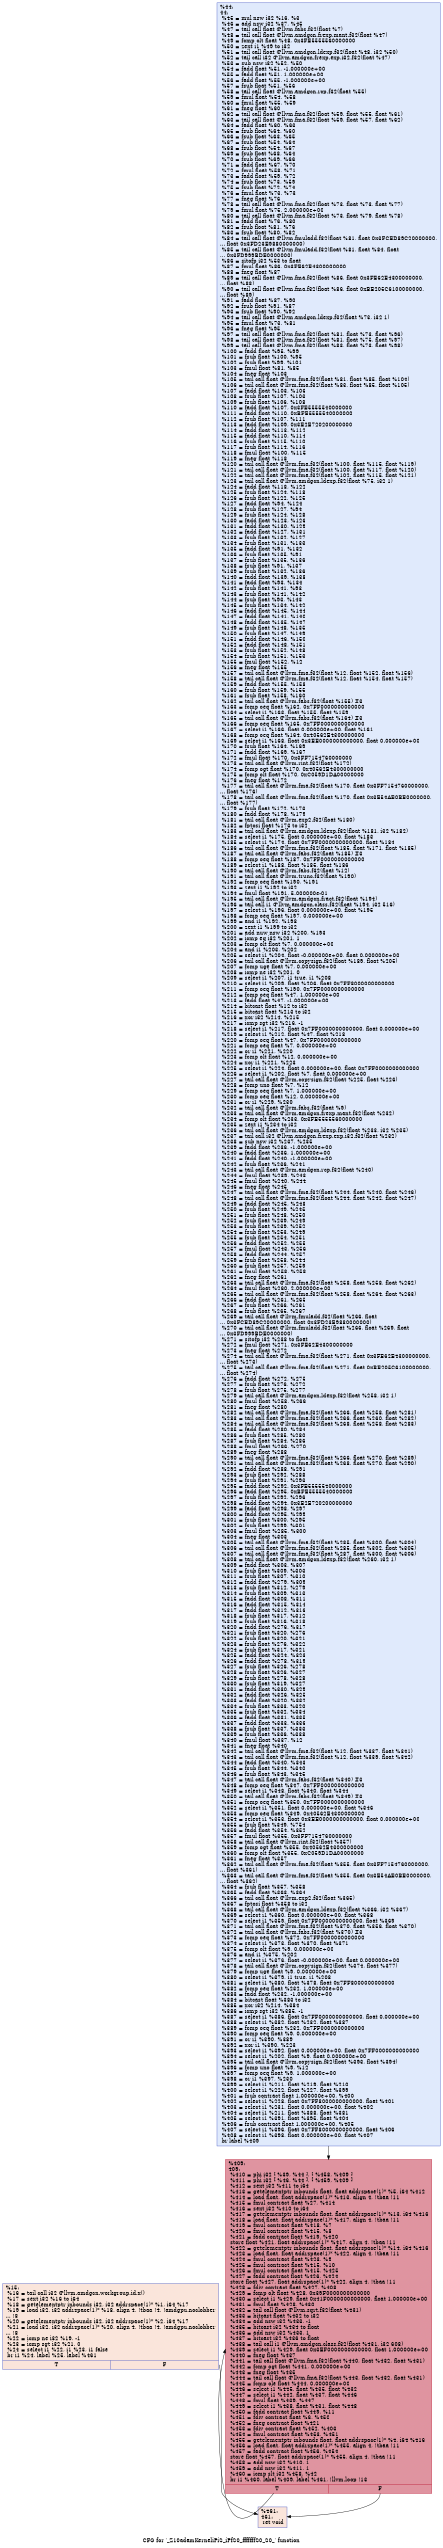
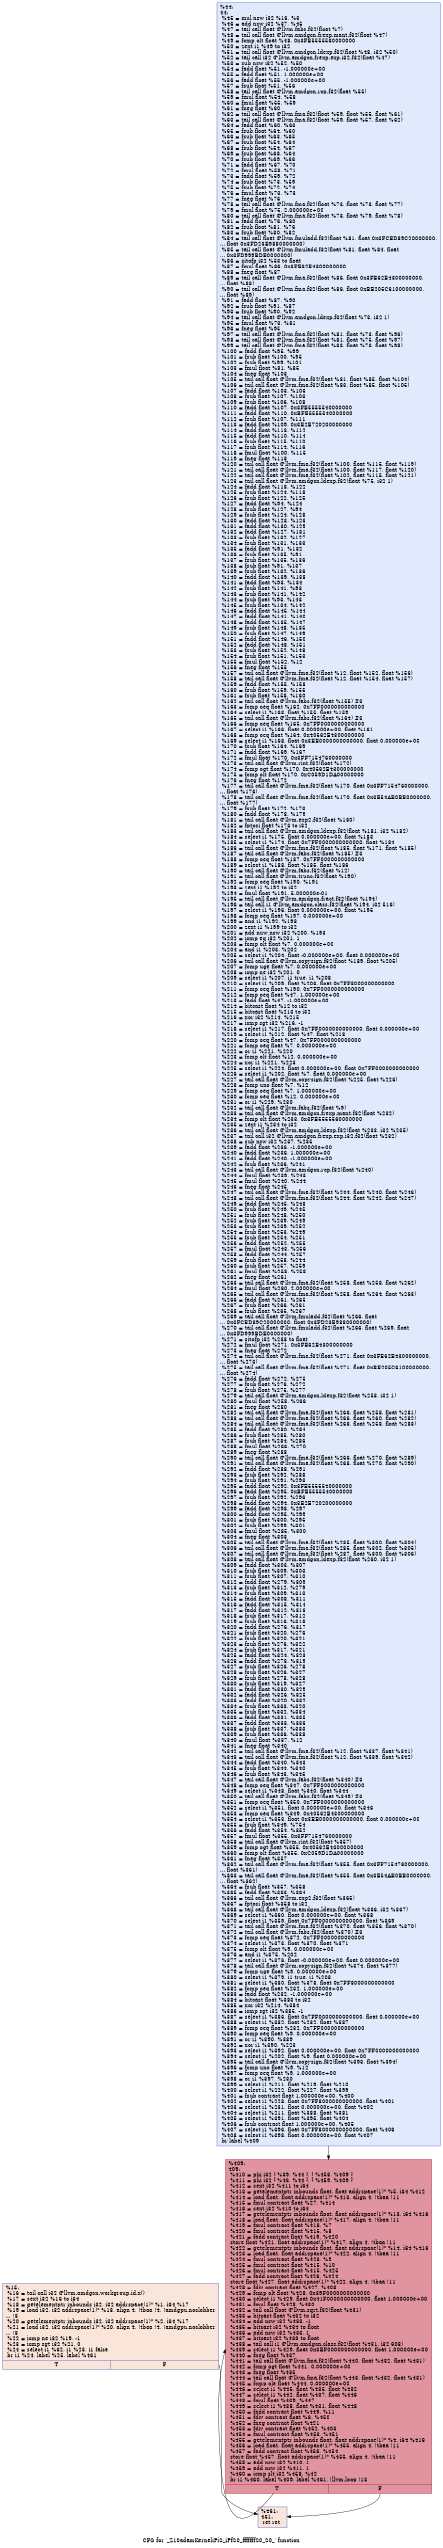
(57, 2350) -> (57, 2350)
(273, 2523) -> (271, 2523)
